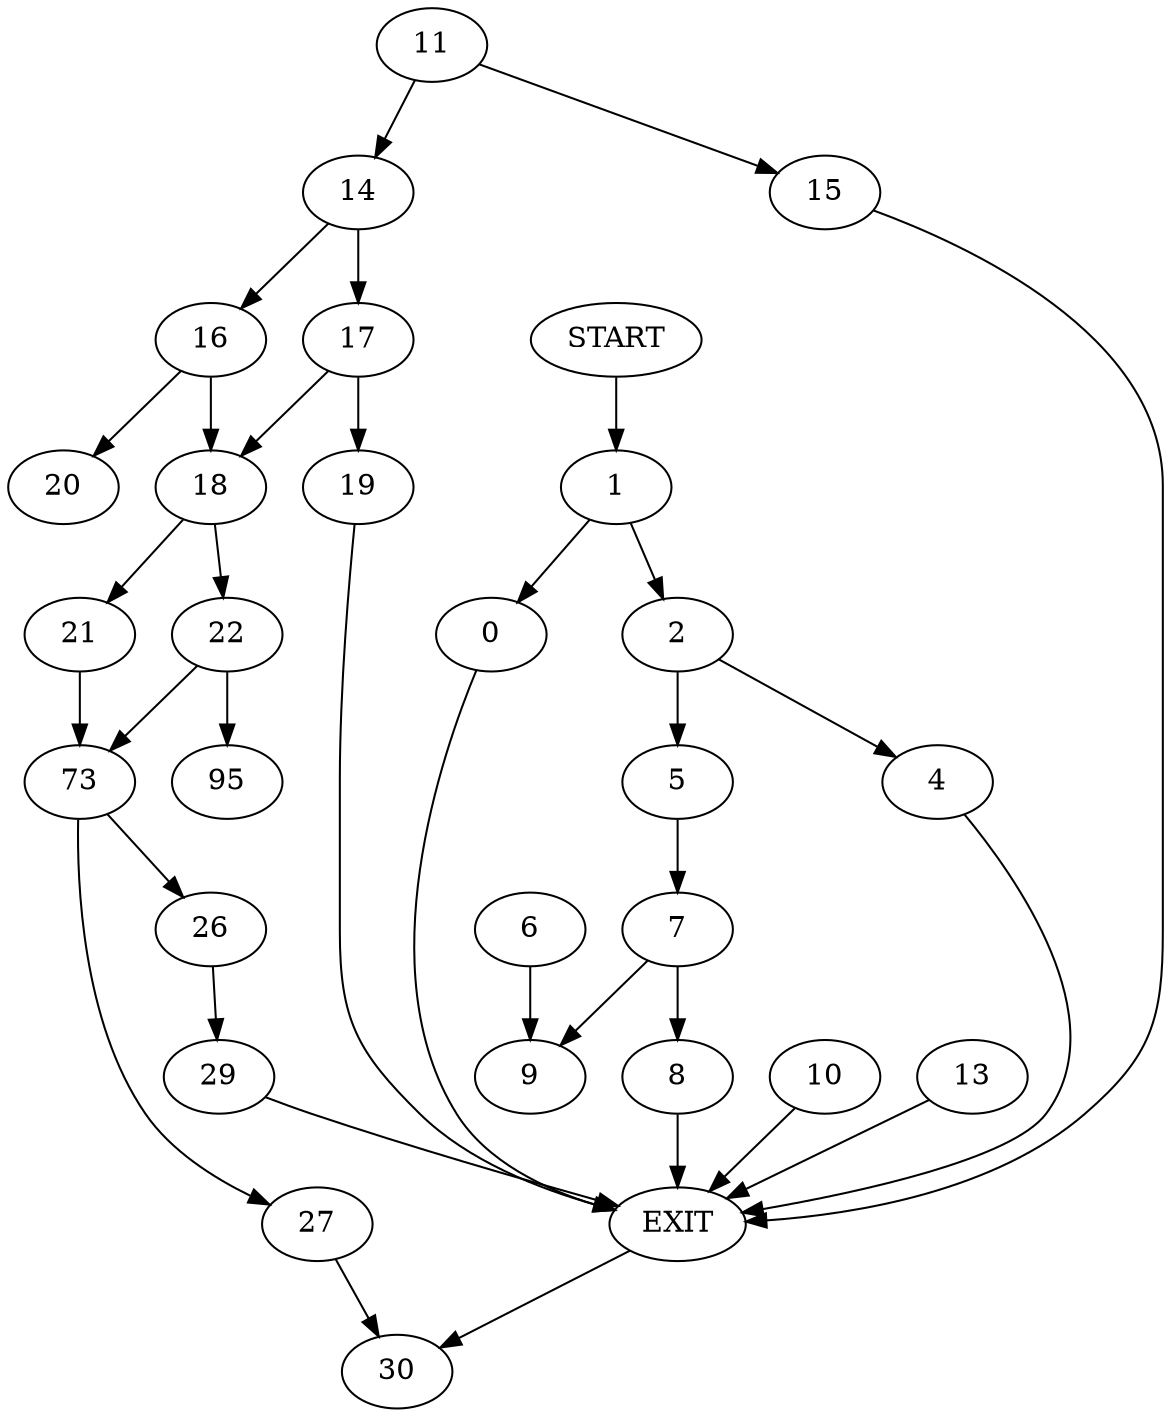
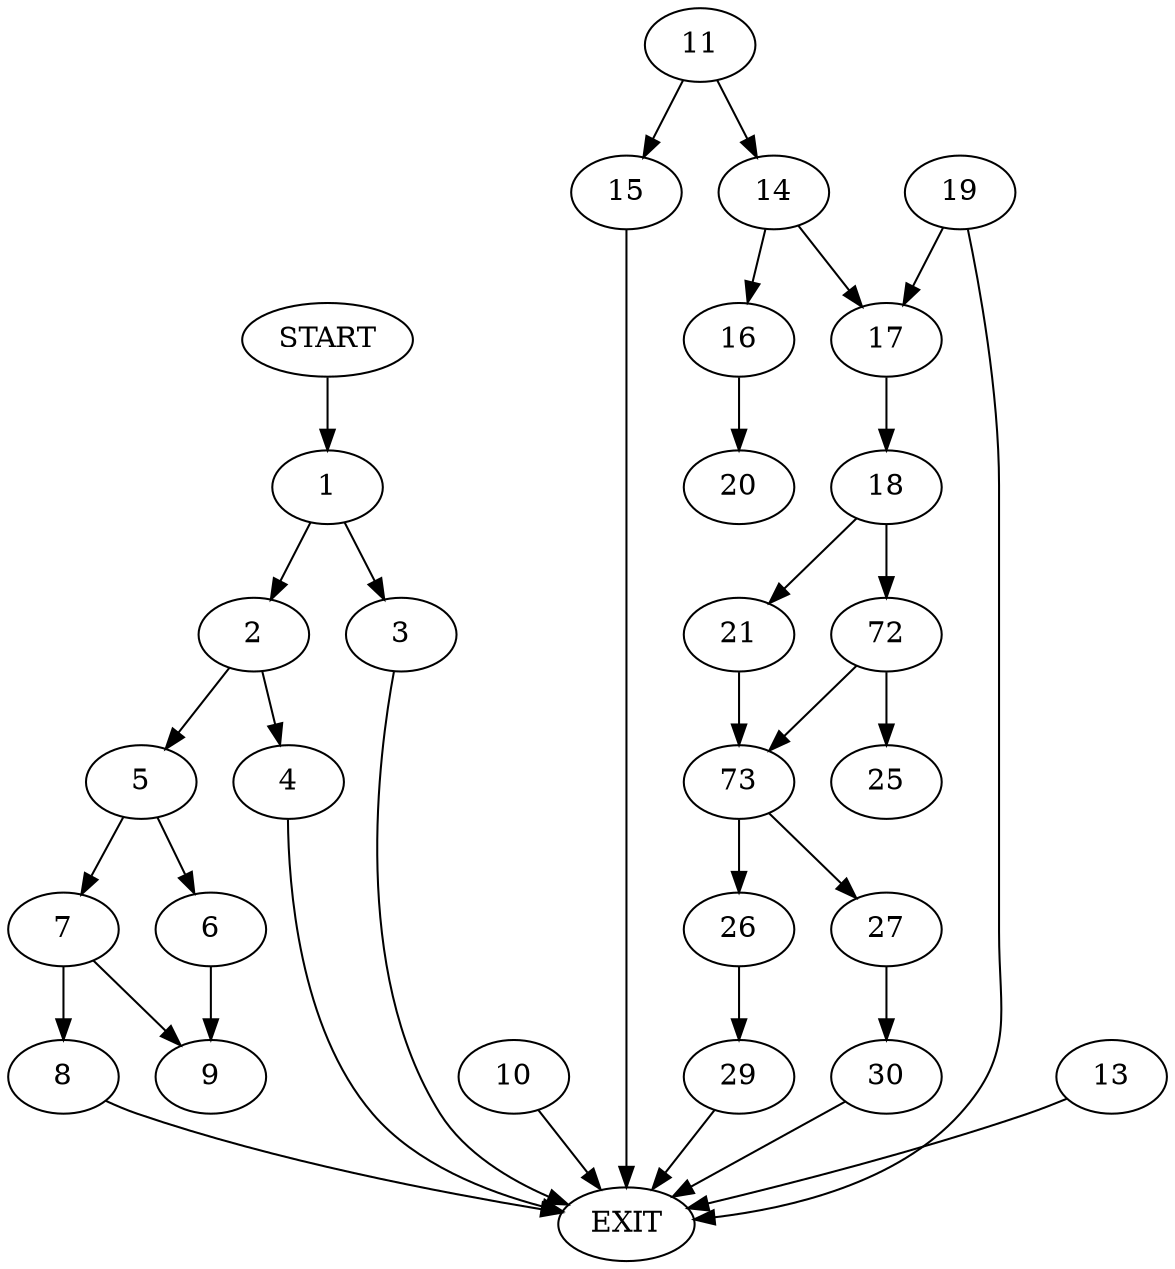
(211, 403) -> none
(358, 403) -> (928, 257)
(227, 635) -> (886, 635)
(491, 635) -> (401, 635)
(227, 782) -> (886, 782)
none -> (171, 846)
(545, 1294) -> (768, 1144)
